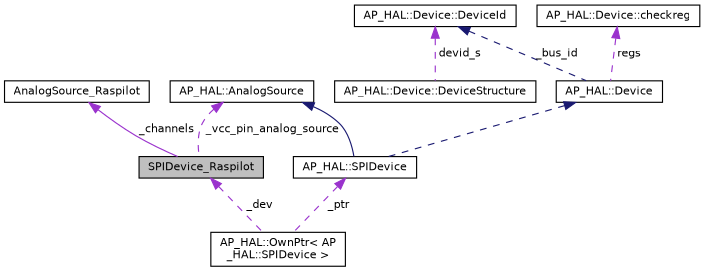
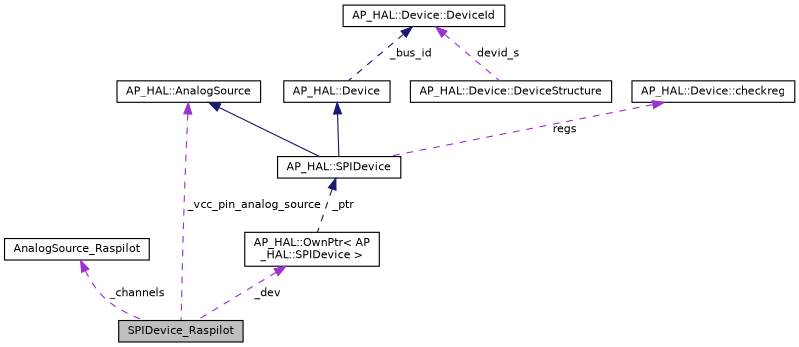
(613, 60) -> (520, 131)
(477, 131) -> (338, 135)
(136, 136) -> (109, 302)
(241, 209) -> (236, 296)
(316, 209) -> (325, 211)
